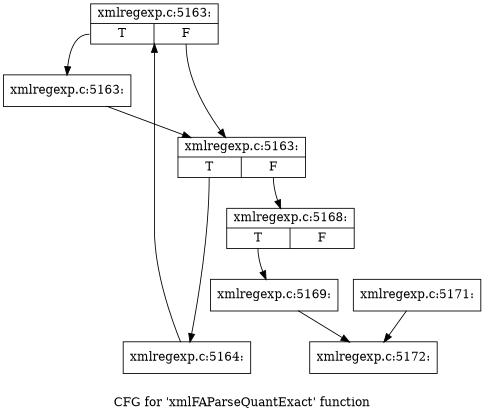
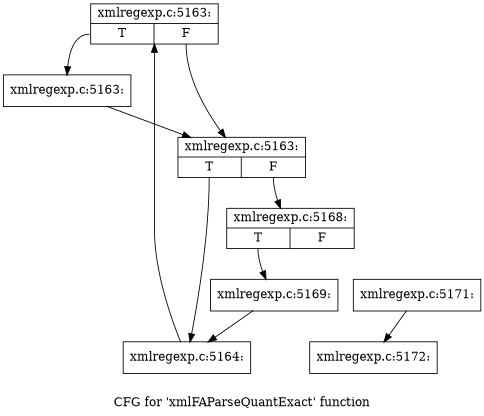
(320, 324) -> (234, 324)
